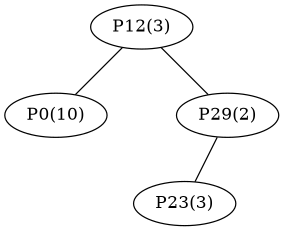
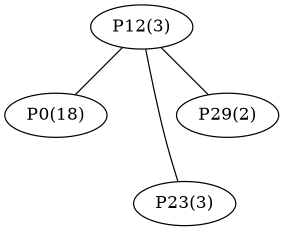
(56, 115) -> (56, 115)
(206, 160) -> (160, 116)
